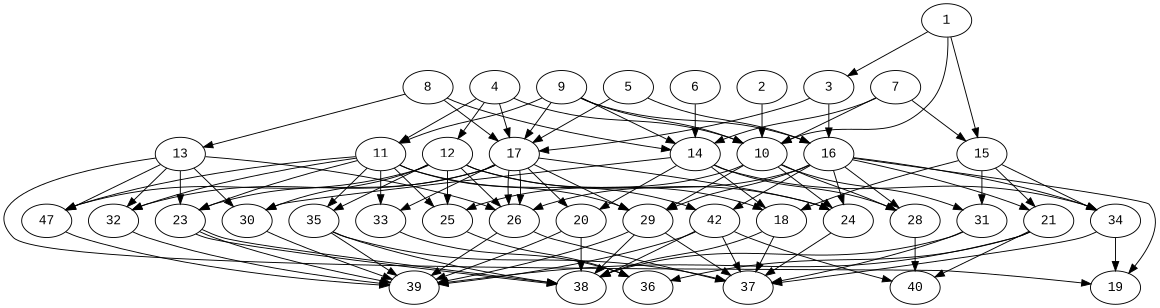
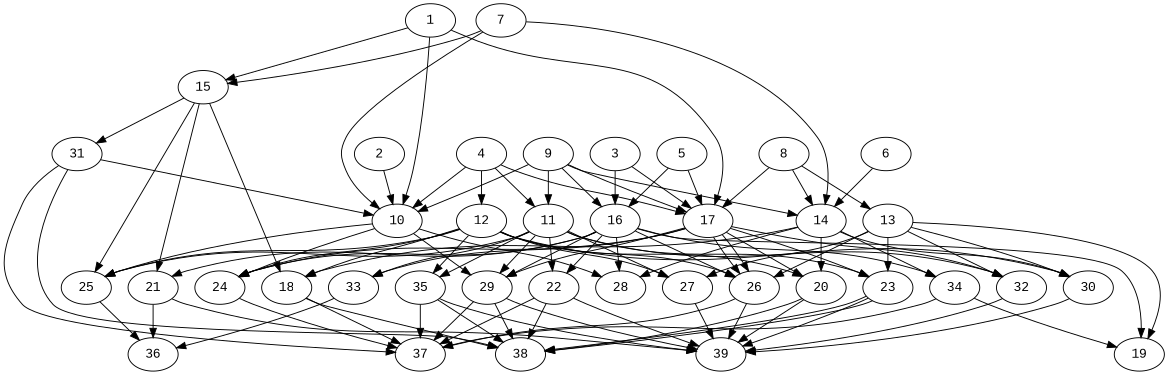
(892, 51) -> (623, 71)
(1027, 177) -> (147, 183)
(911, 194) -> (232, 186)
(47, 221) -> (688, 288)
(715, 221) -> (554, 288)
none -> (646, 254)
(915, 288) -> none
